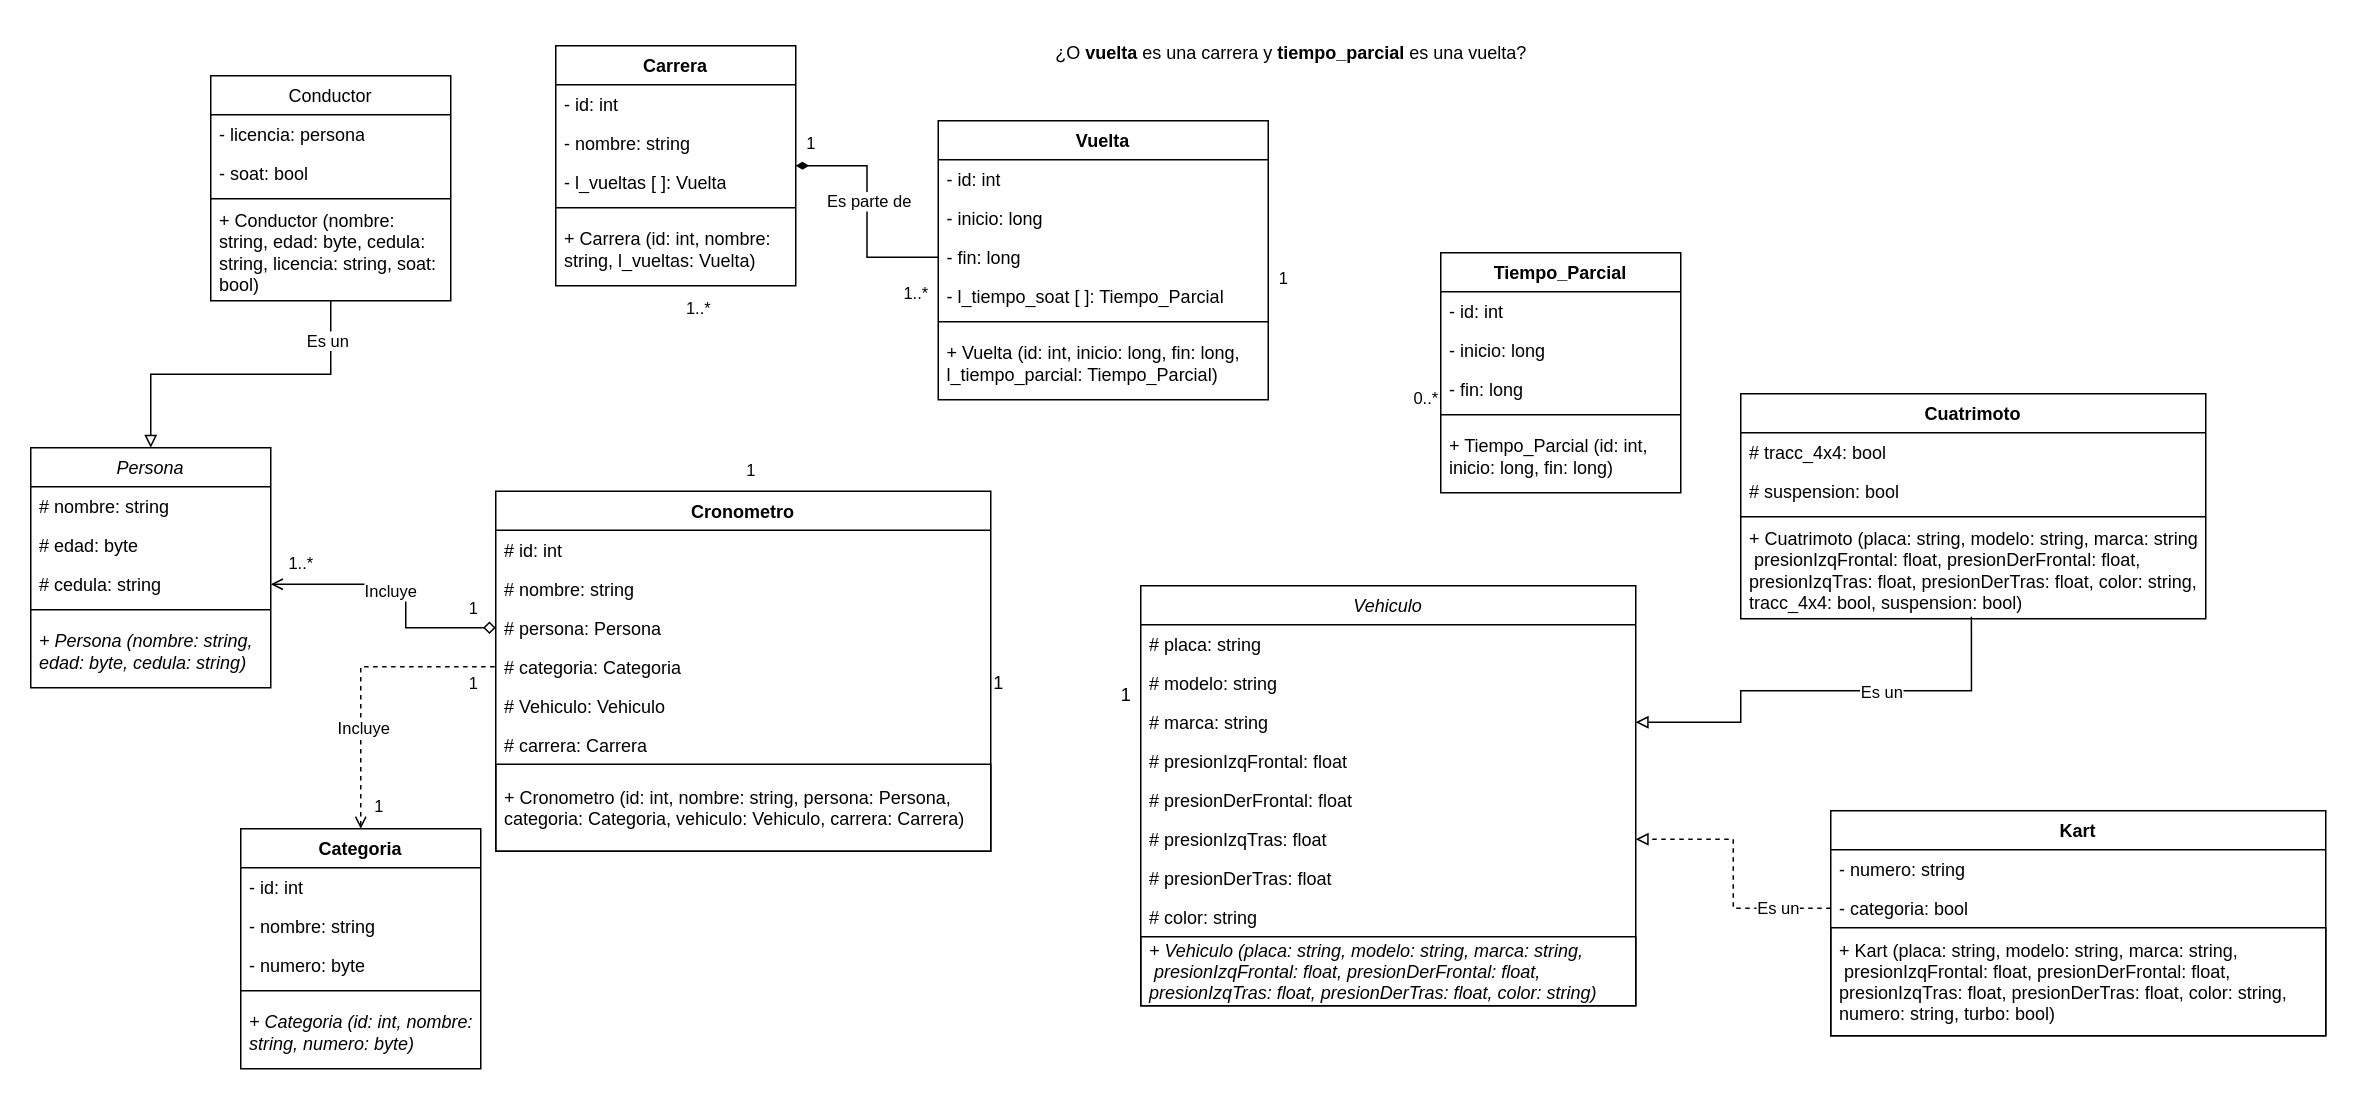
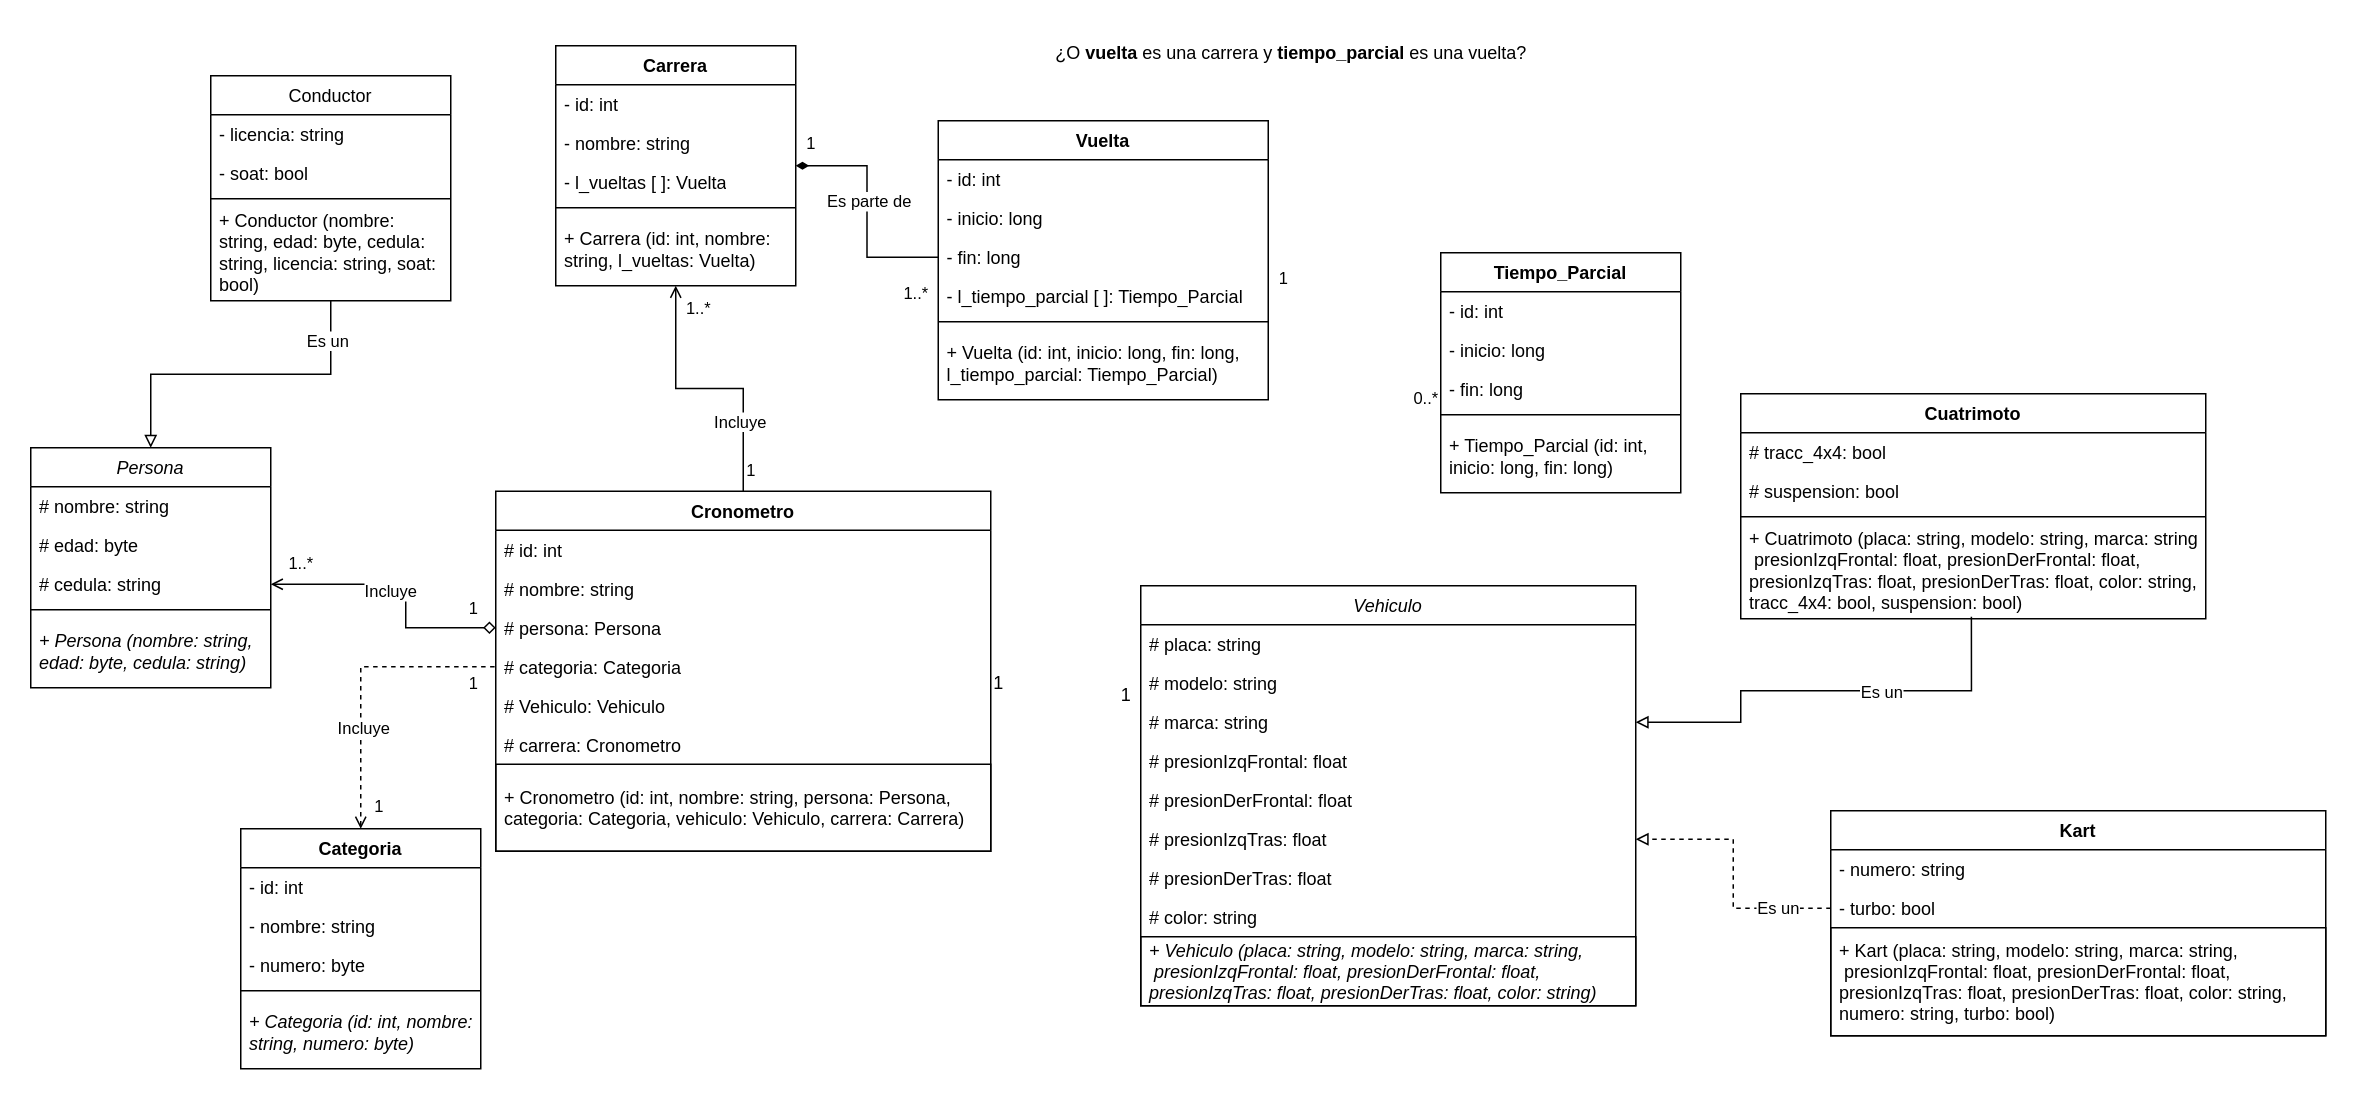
(301, 136) -> (294, 136)
(1100, 298) -> (1105, 309)
none -> (711, 389)
(588, 746) -> (603, 746)
(1913, 909) -> (1895, 909)
